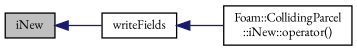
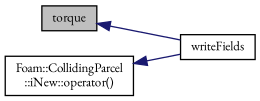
(30, 26) -> (69, 18)
(207, 26) -> (164, 58)
